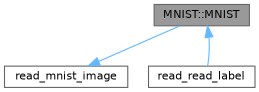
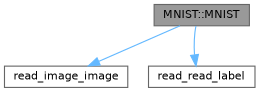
(209, 52) -> (194, 40)
(66, 77) -> (66, 77)
